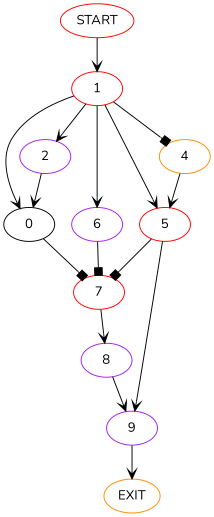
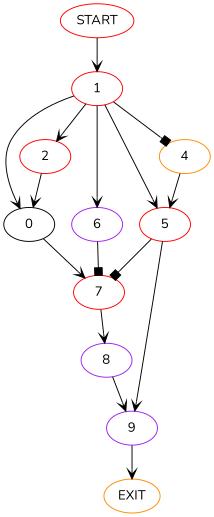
(45, 157) -> (45, 157)
(61, 255) -> (61, 255)
